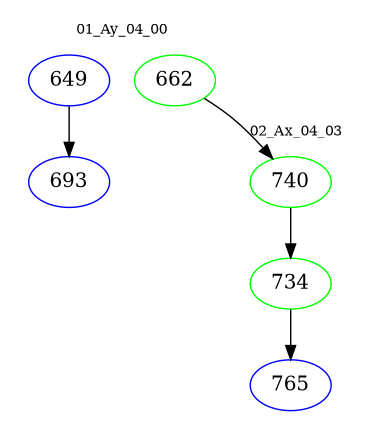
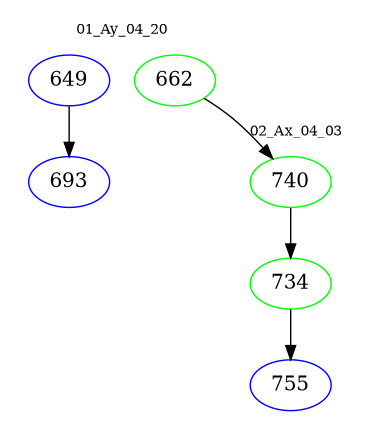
(122, 30) -> (122, 30)
(291, 385) -> (291, 385)
